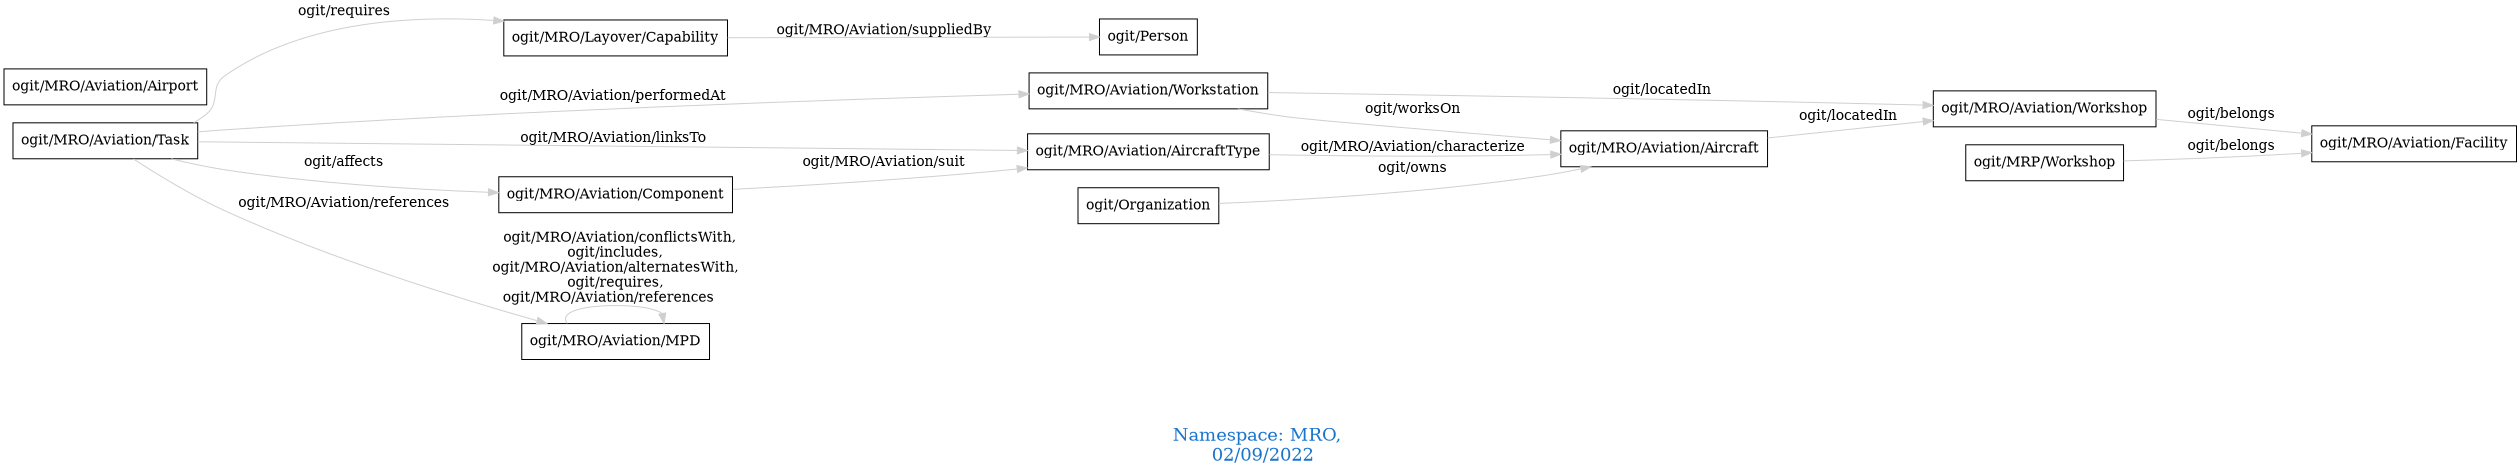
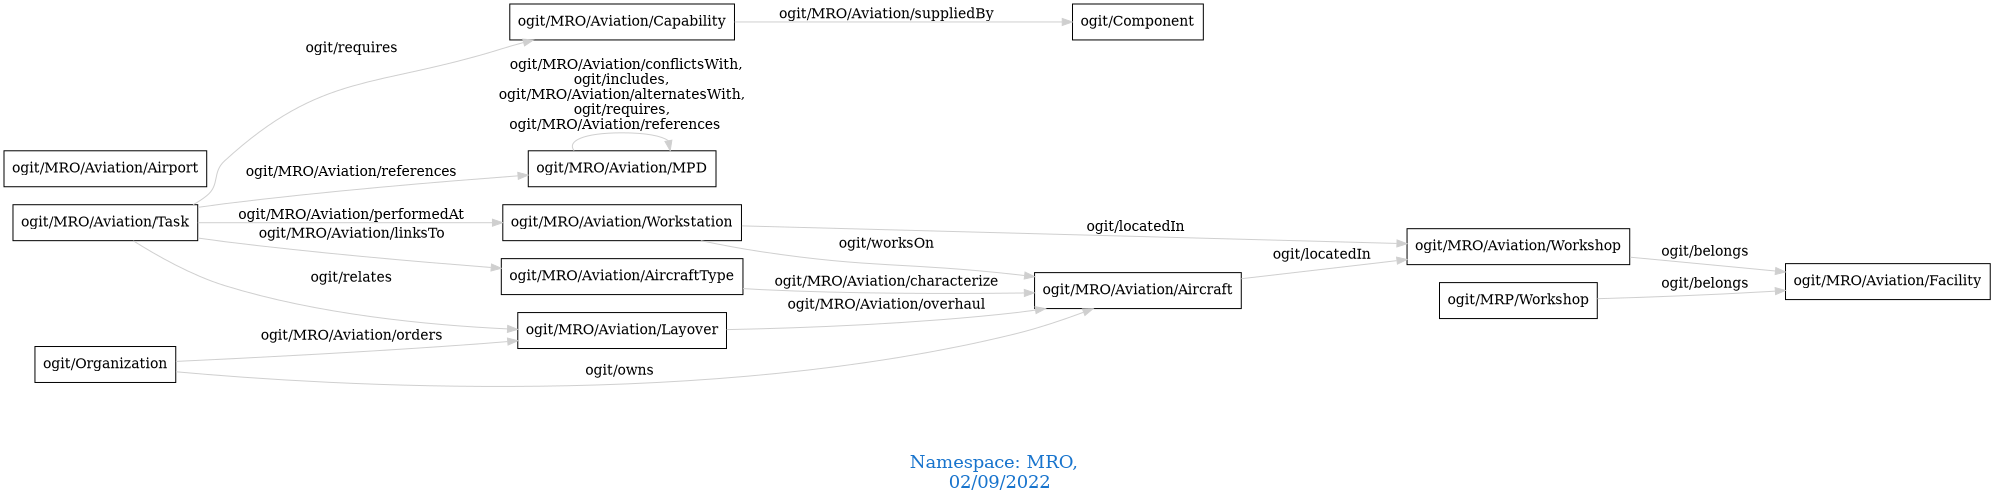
(1148, 37) -> (1138, 22)
(616, 38) -> (622, 22)
(616, 195) -> none
none -> (622, 331)
